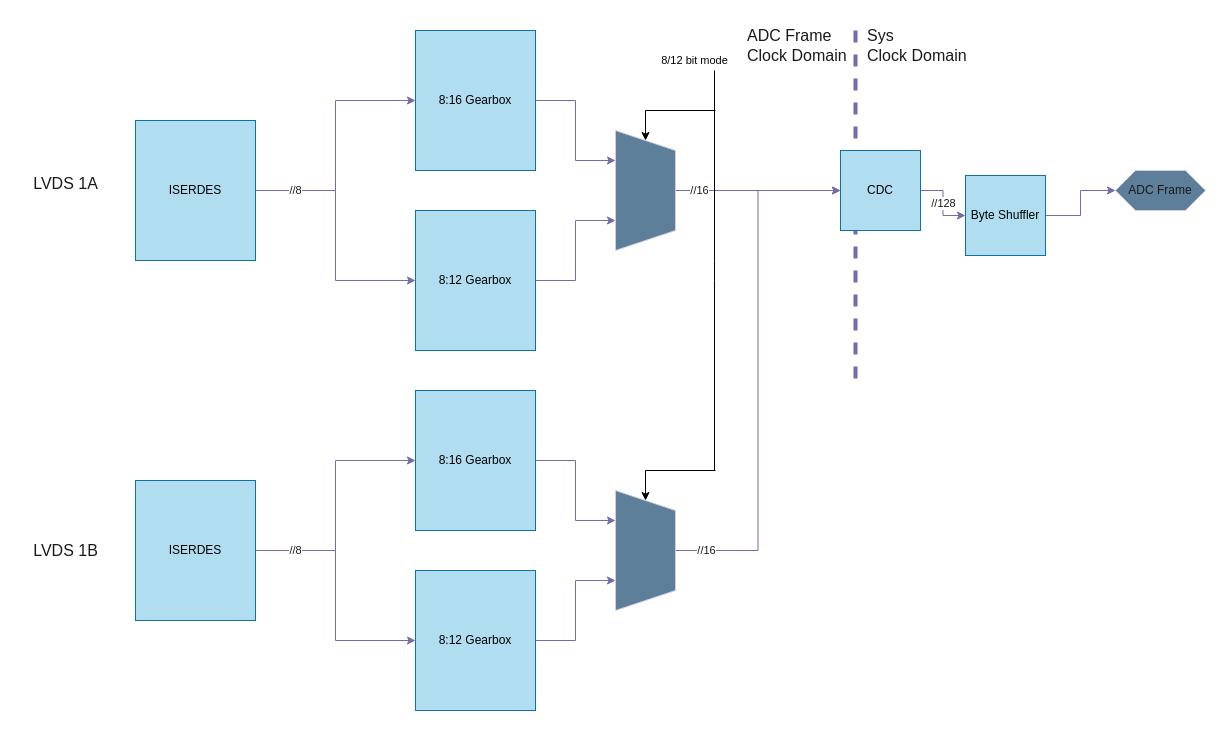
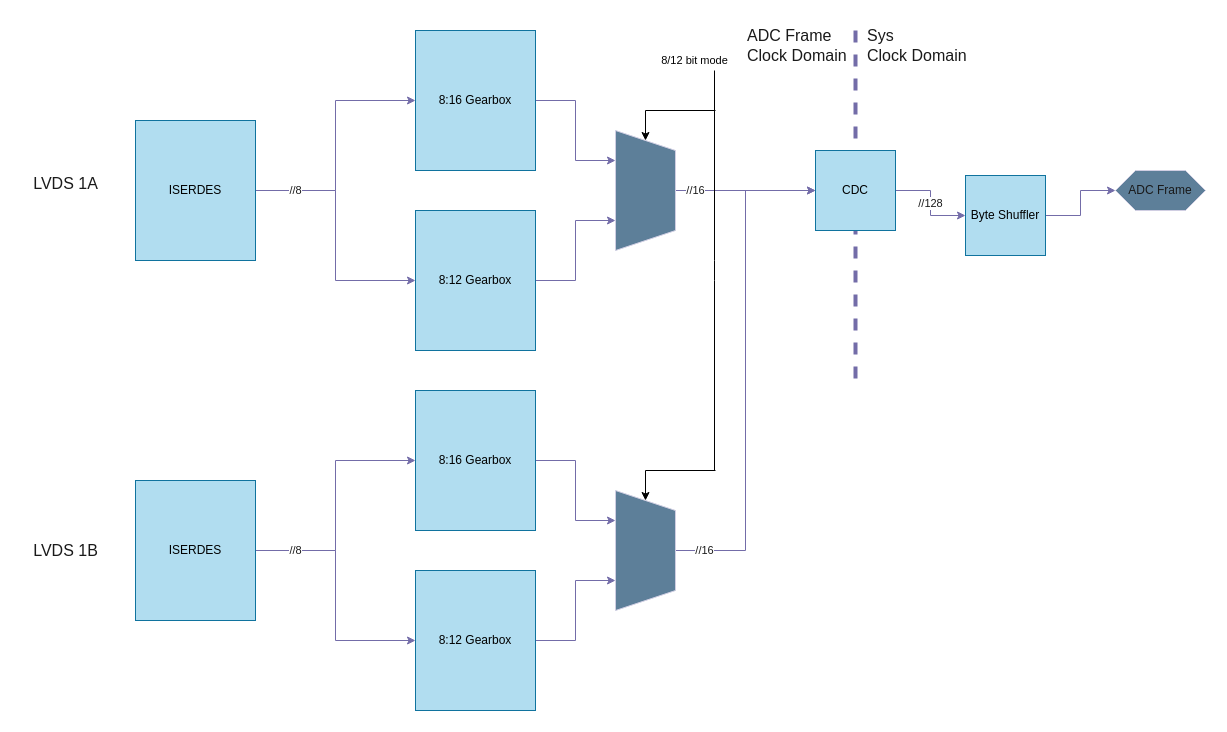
(881, 191) -> (856, 191)
